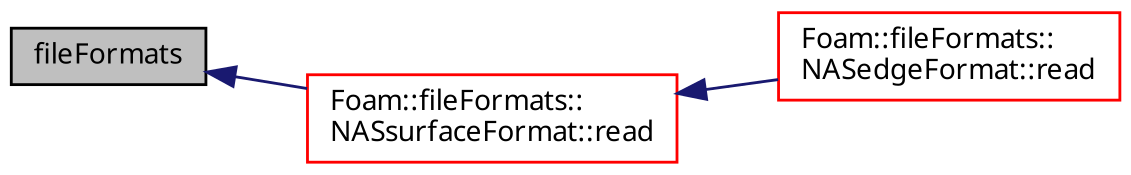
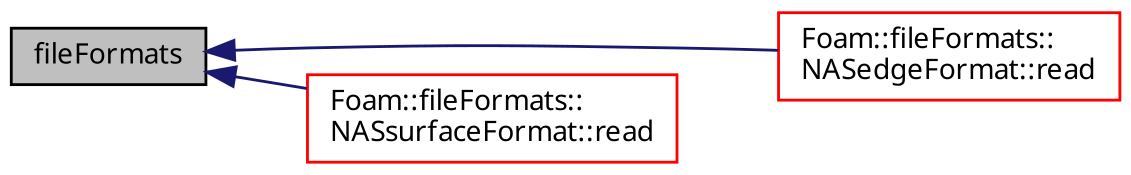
(742, 85) -> (507, 46)
